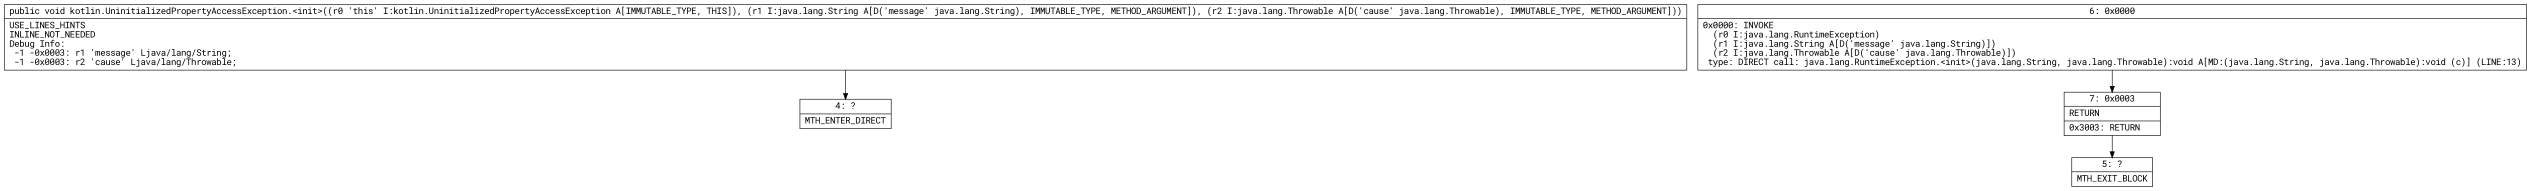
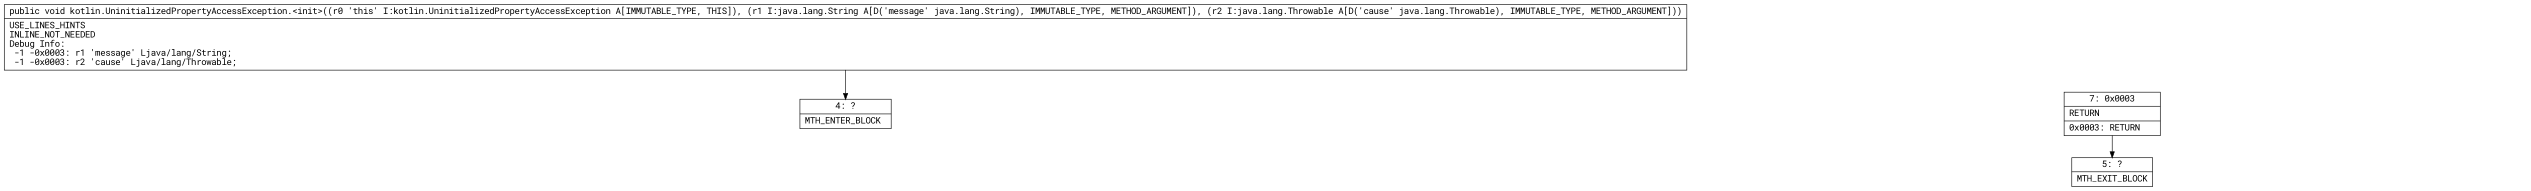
(2112, 37) -> none
(846, 121) -> (843, 121)
(2112, 128) -> (2112, 128)
